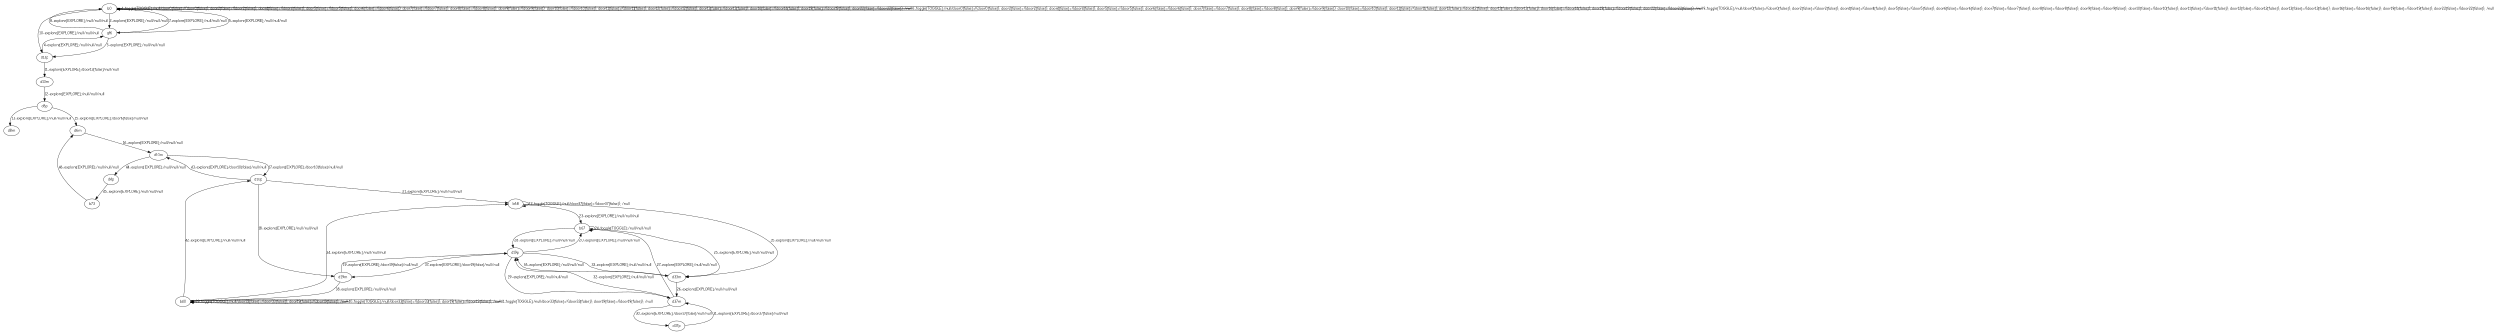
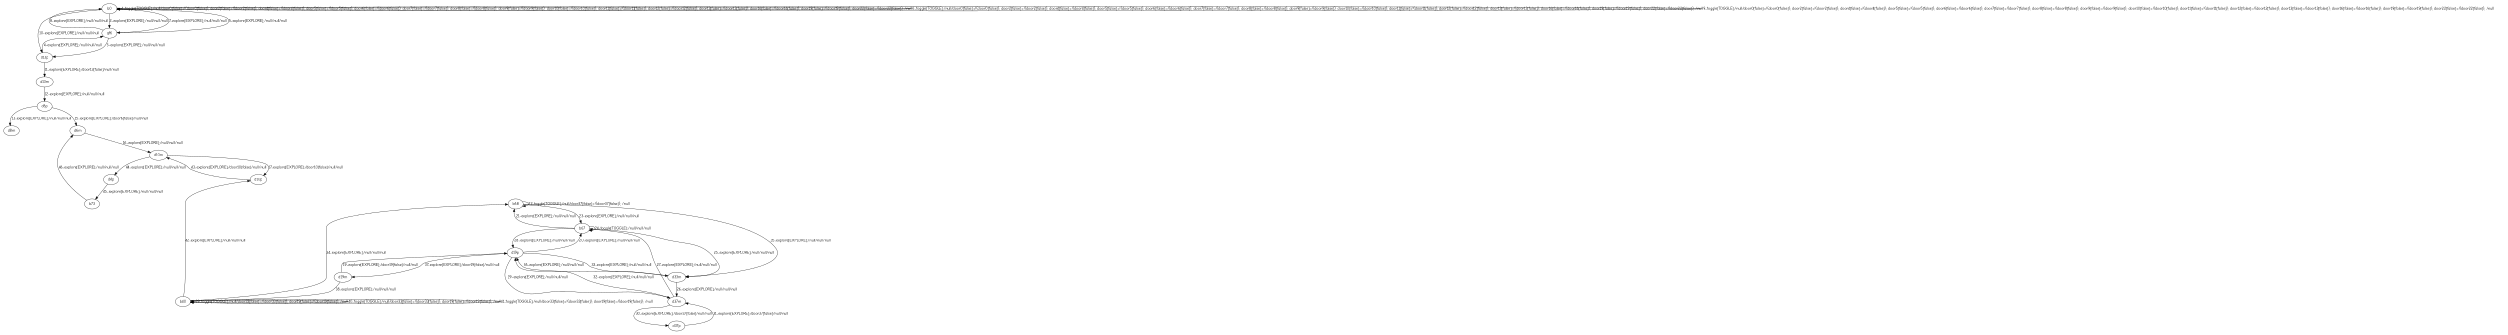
(386, 192) -> (541, 226)
(261, 258) -> none
